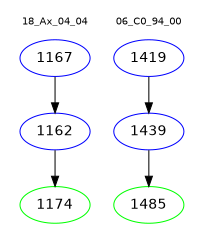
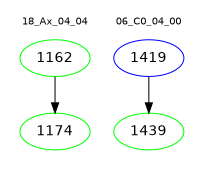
(149, 22) -> (149, 22)
(55, 58) -> none
(55, 132) -> (55, 58)
(149, 132) -> (149, 132)
(149, 205) -> none
